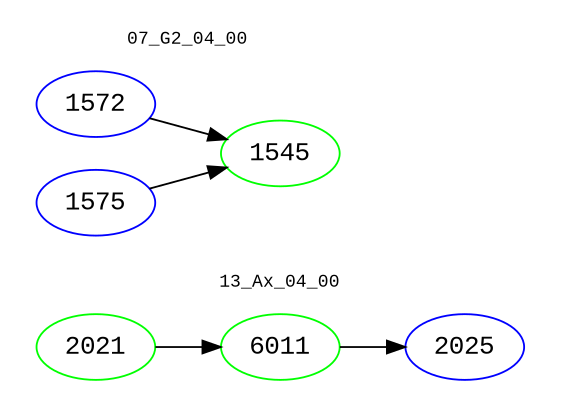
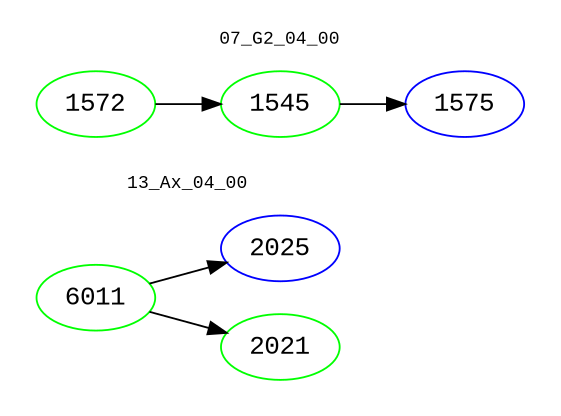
(96, 104) -> (96, 104)
(179, 180) -> (363, 104)
(179, 347) -> (179, 320)
